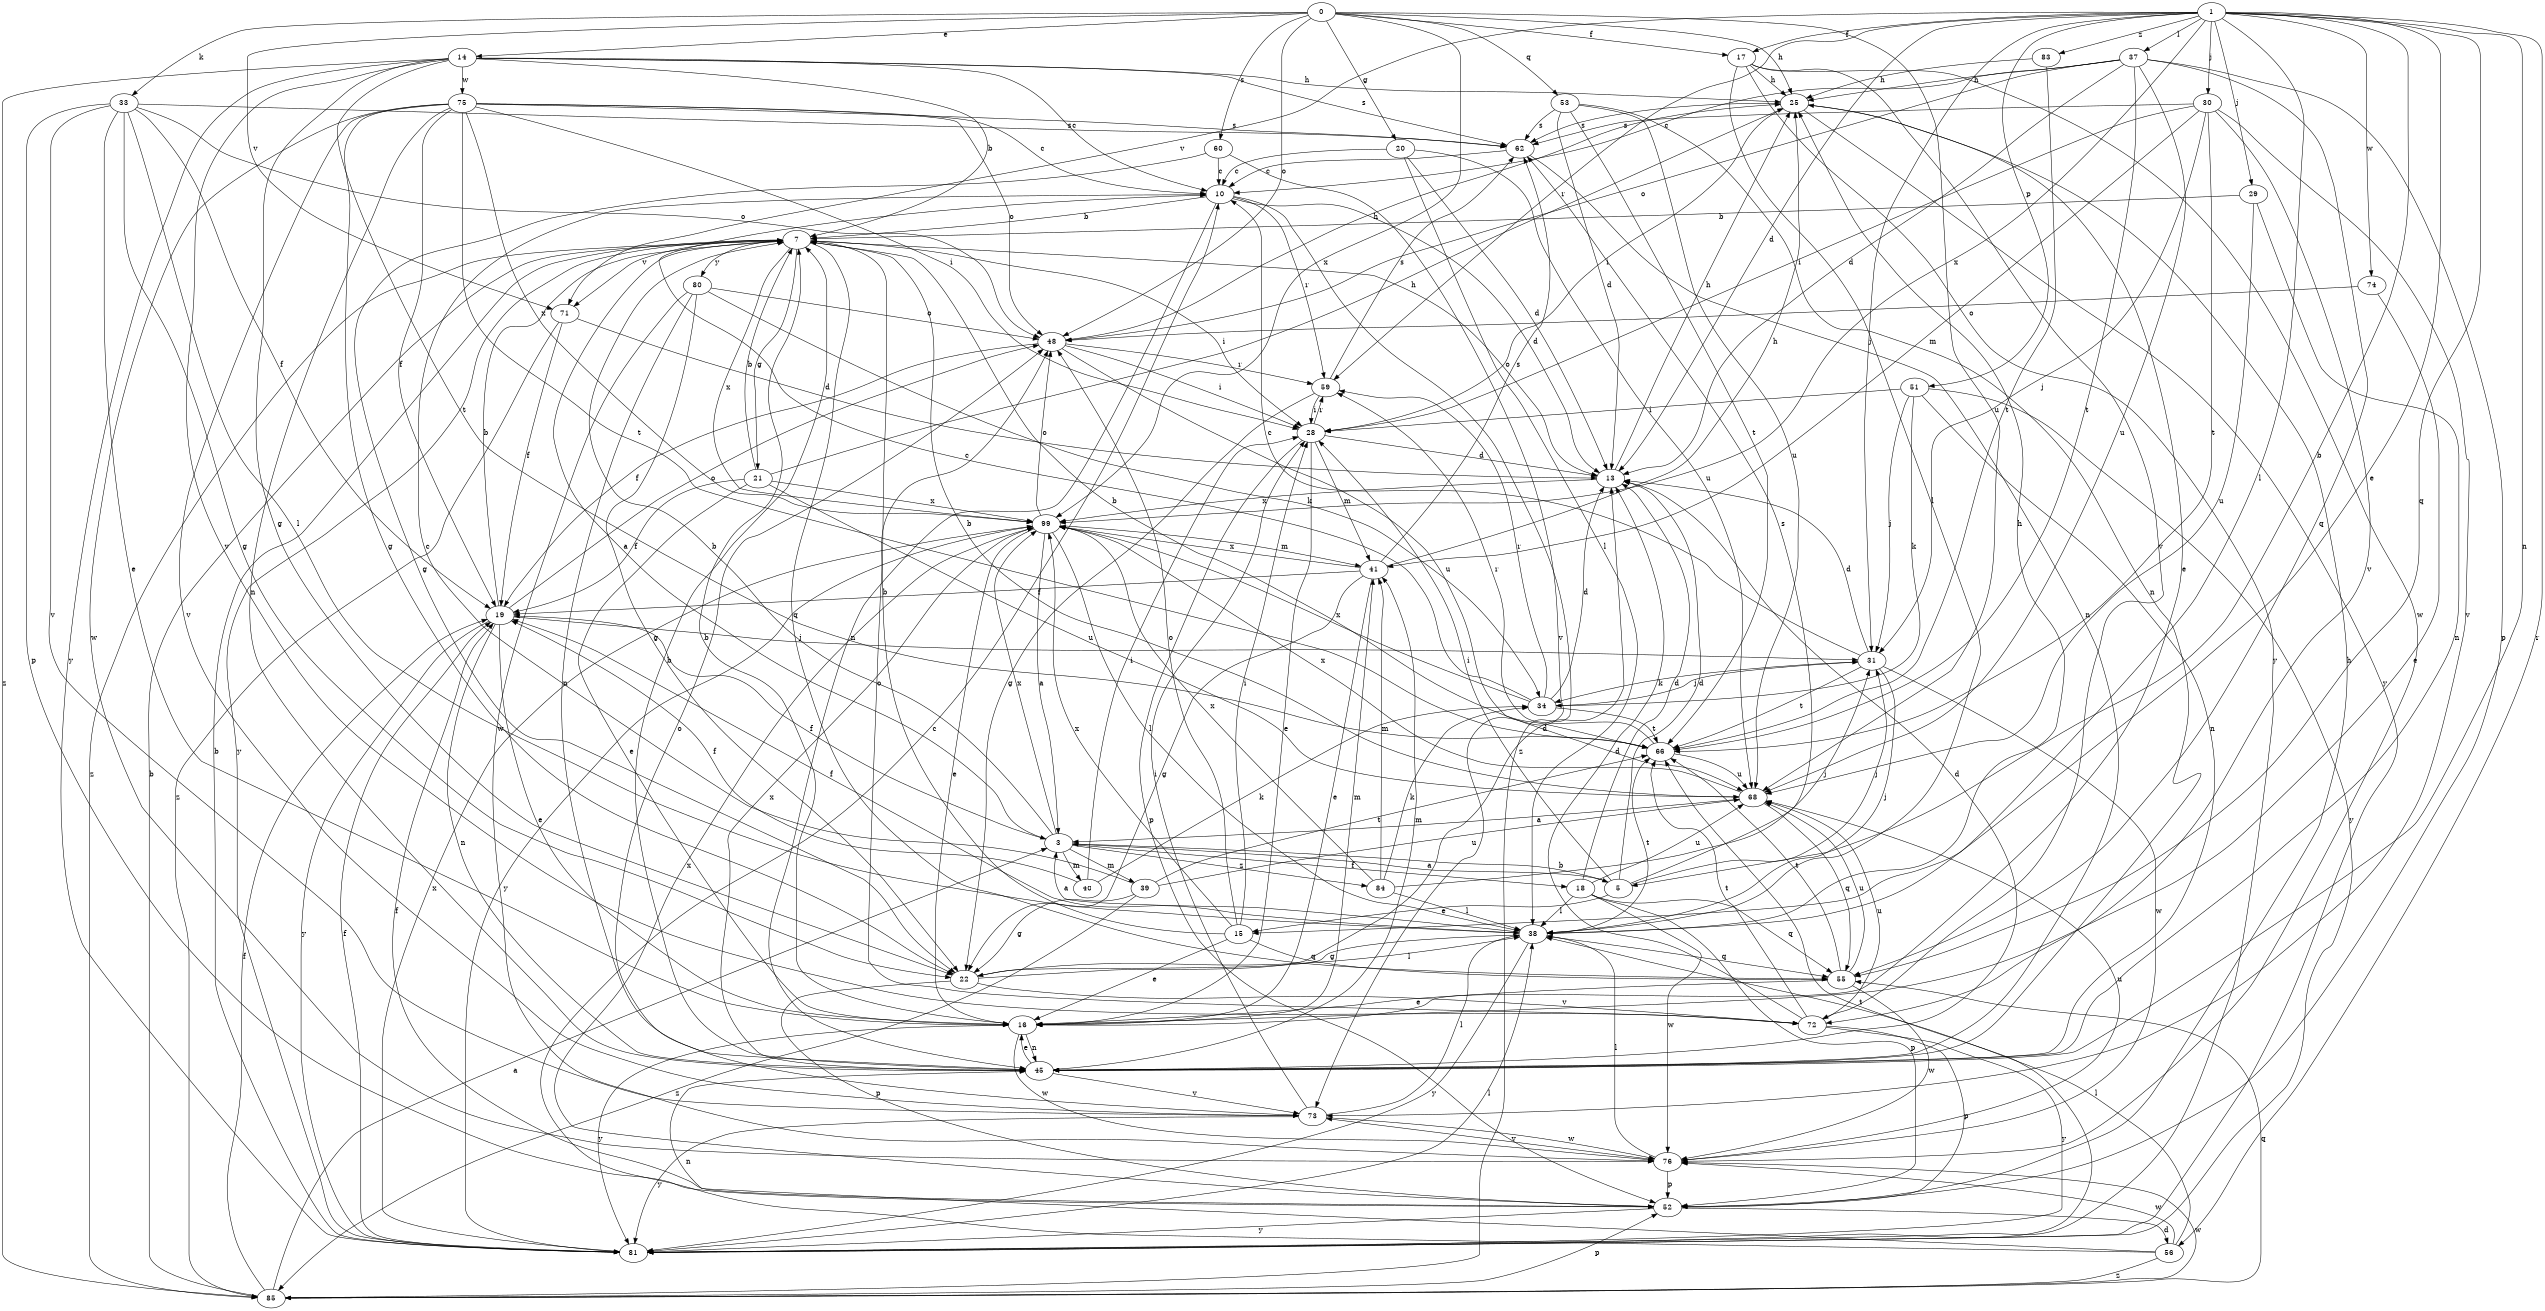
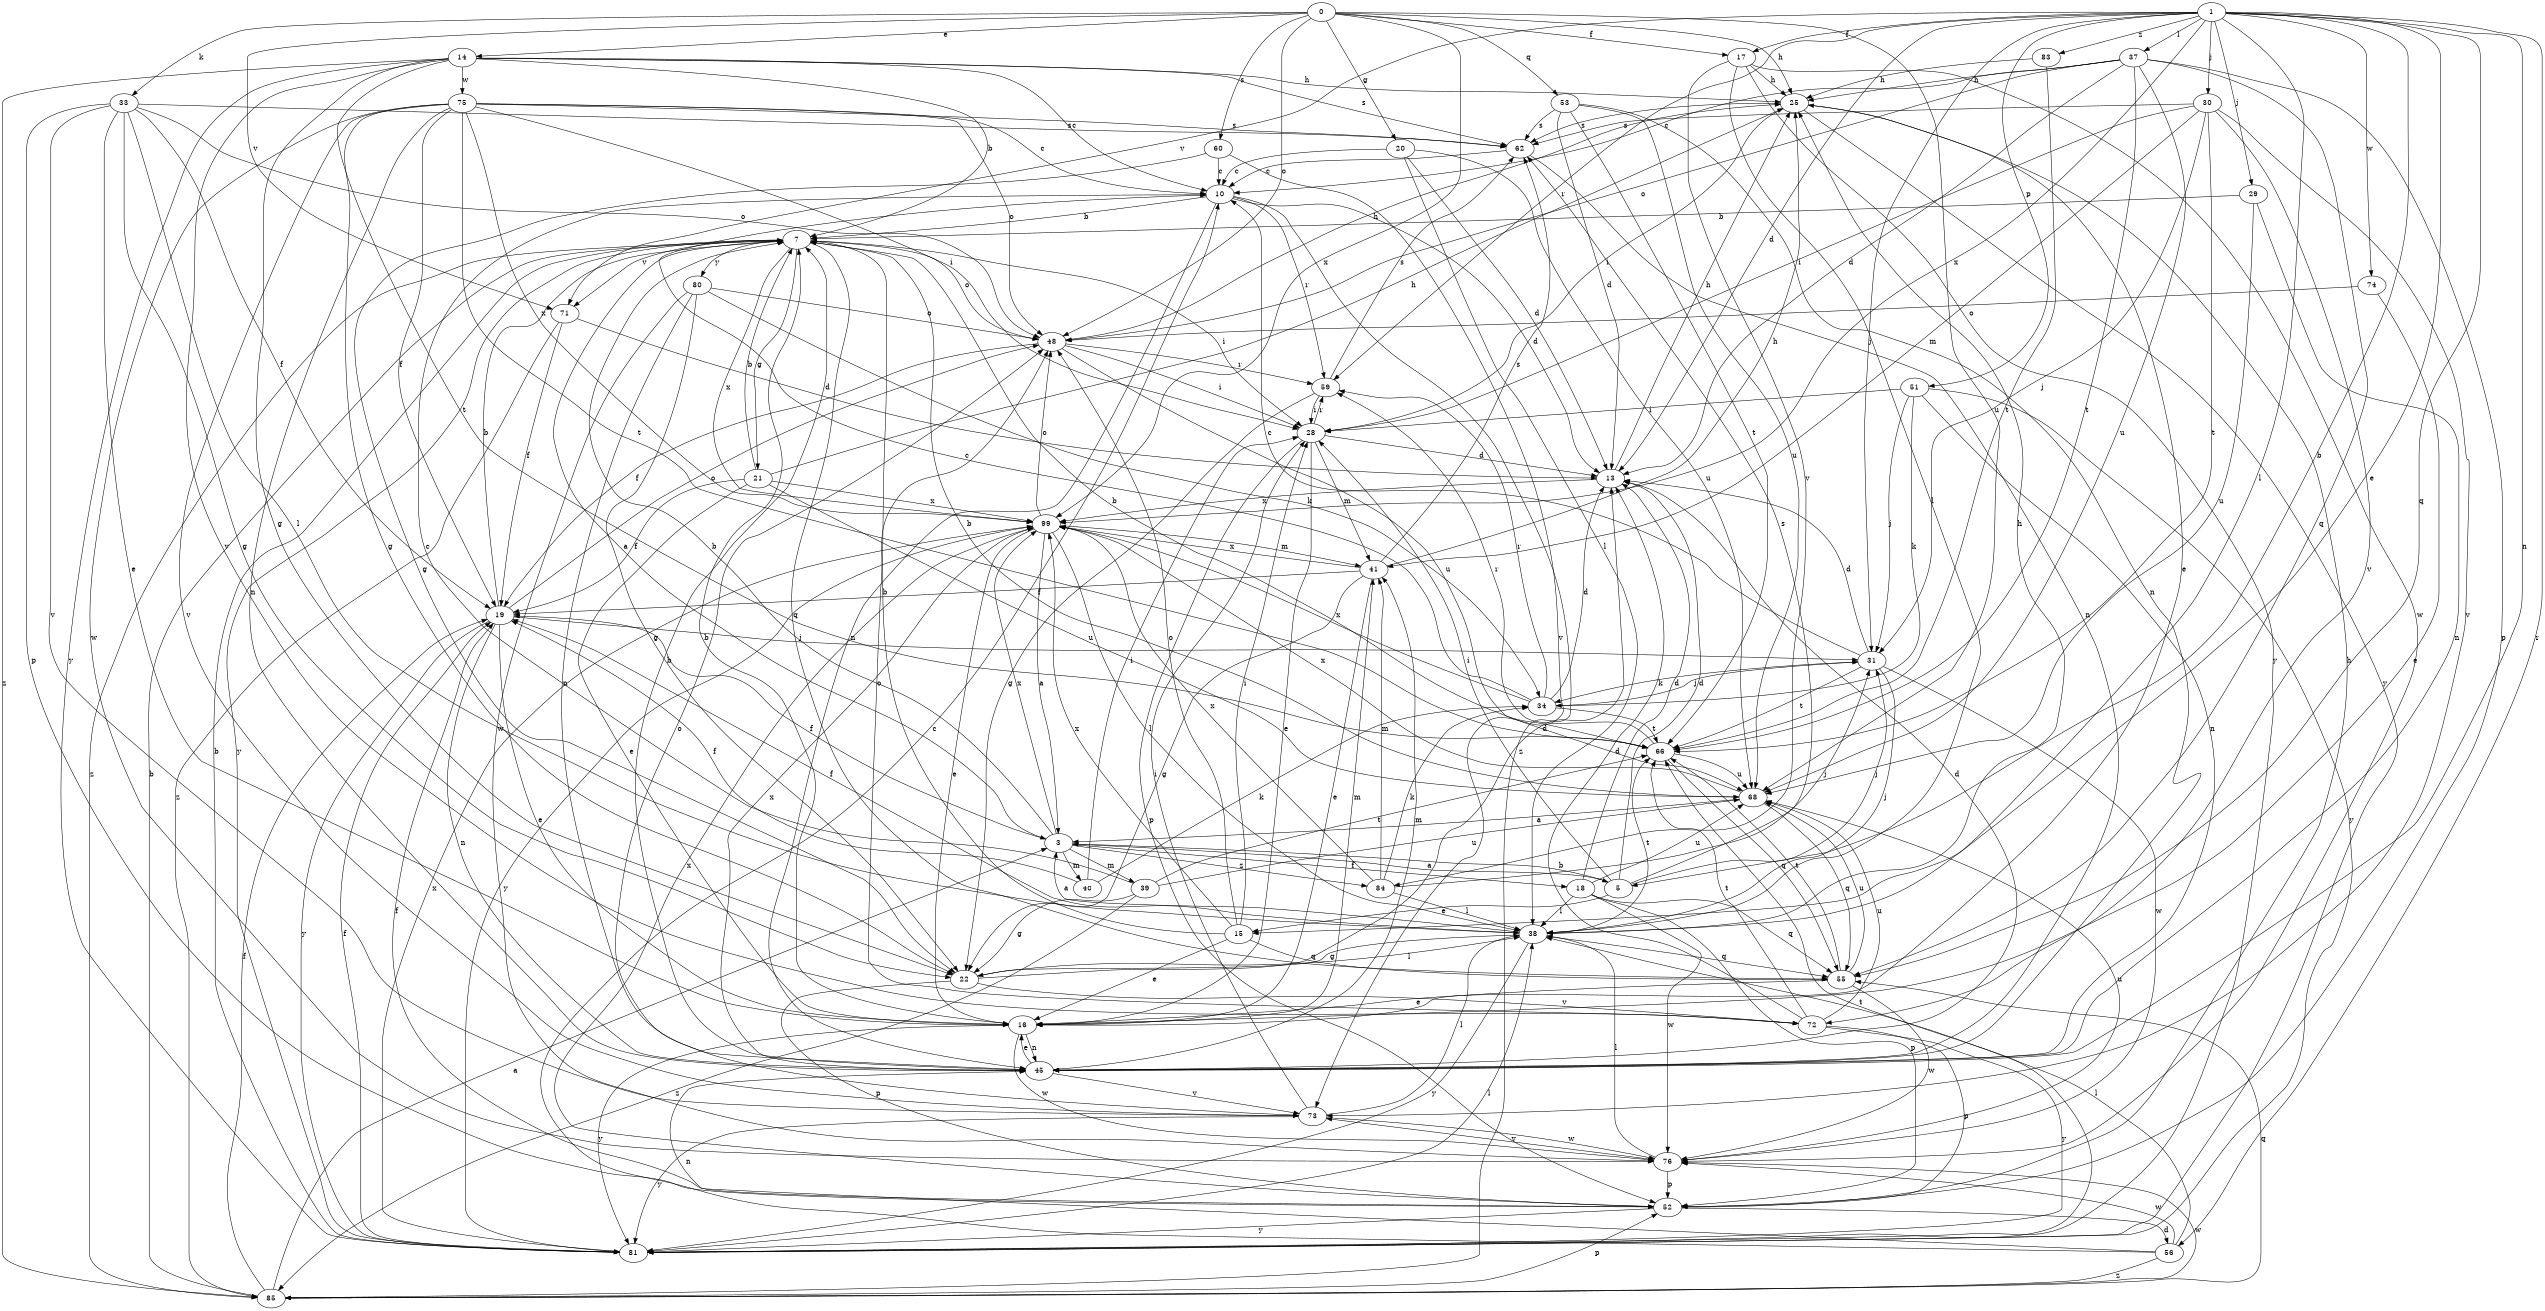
(1245, 266) -> (947, 269)
(2157, 526) -> (1804, 578)
none -> (1766, 852)
